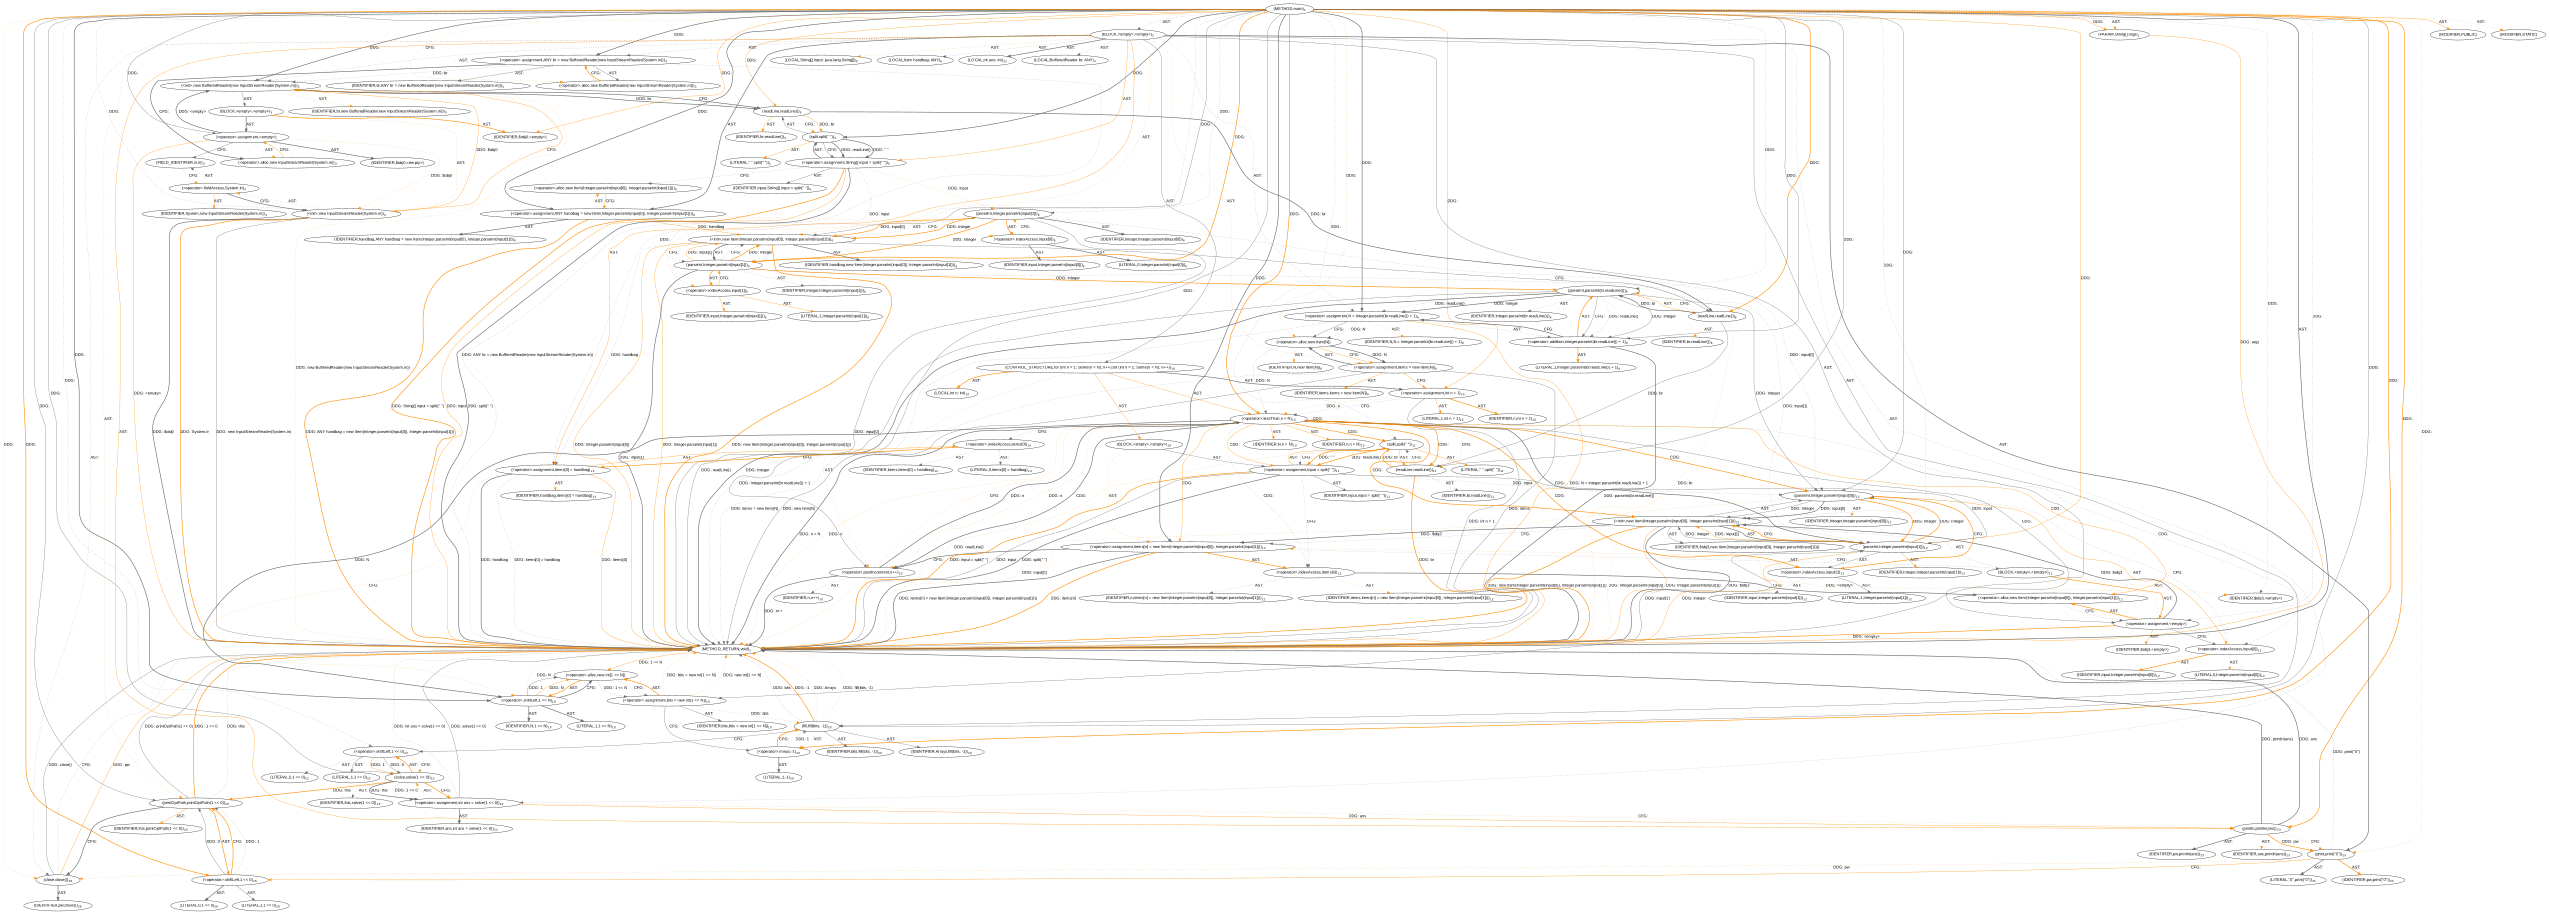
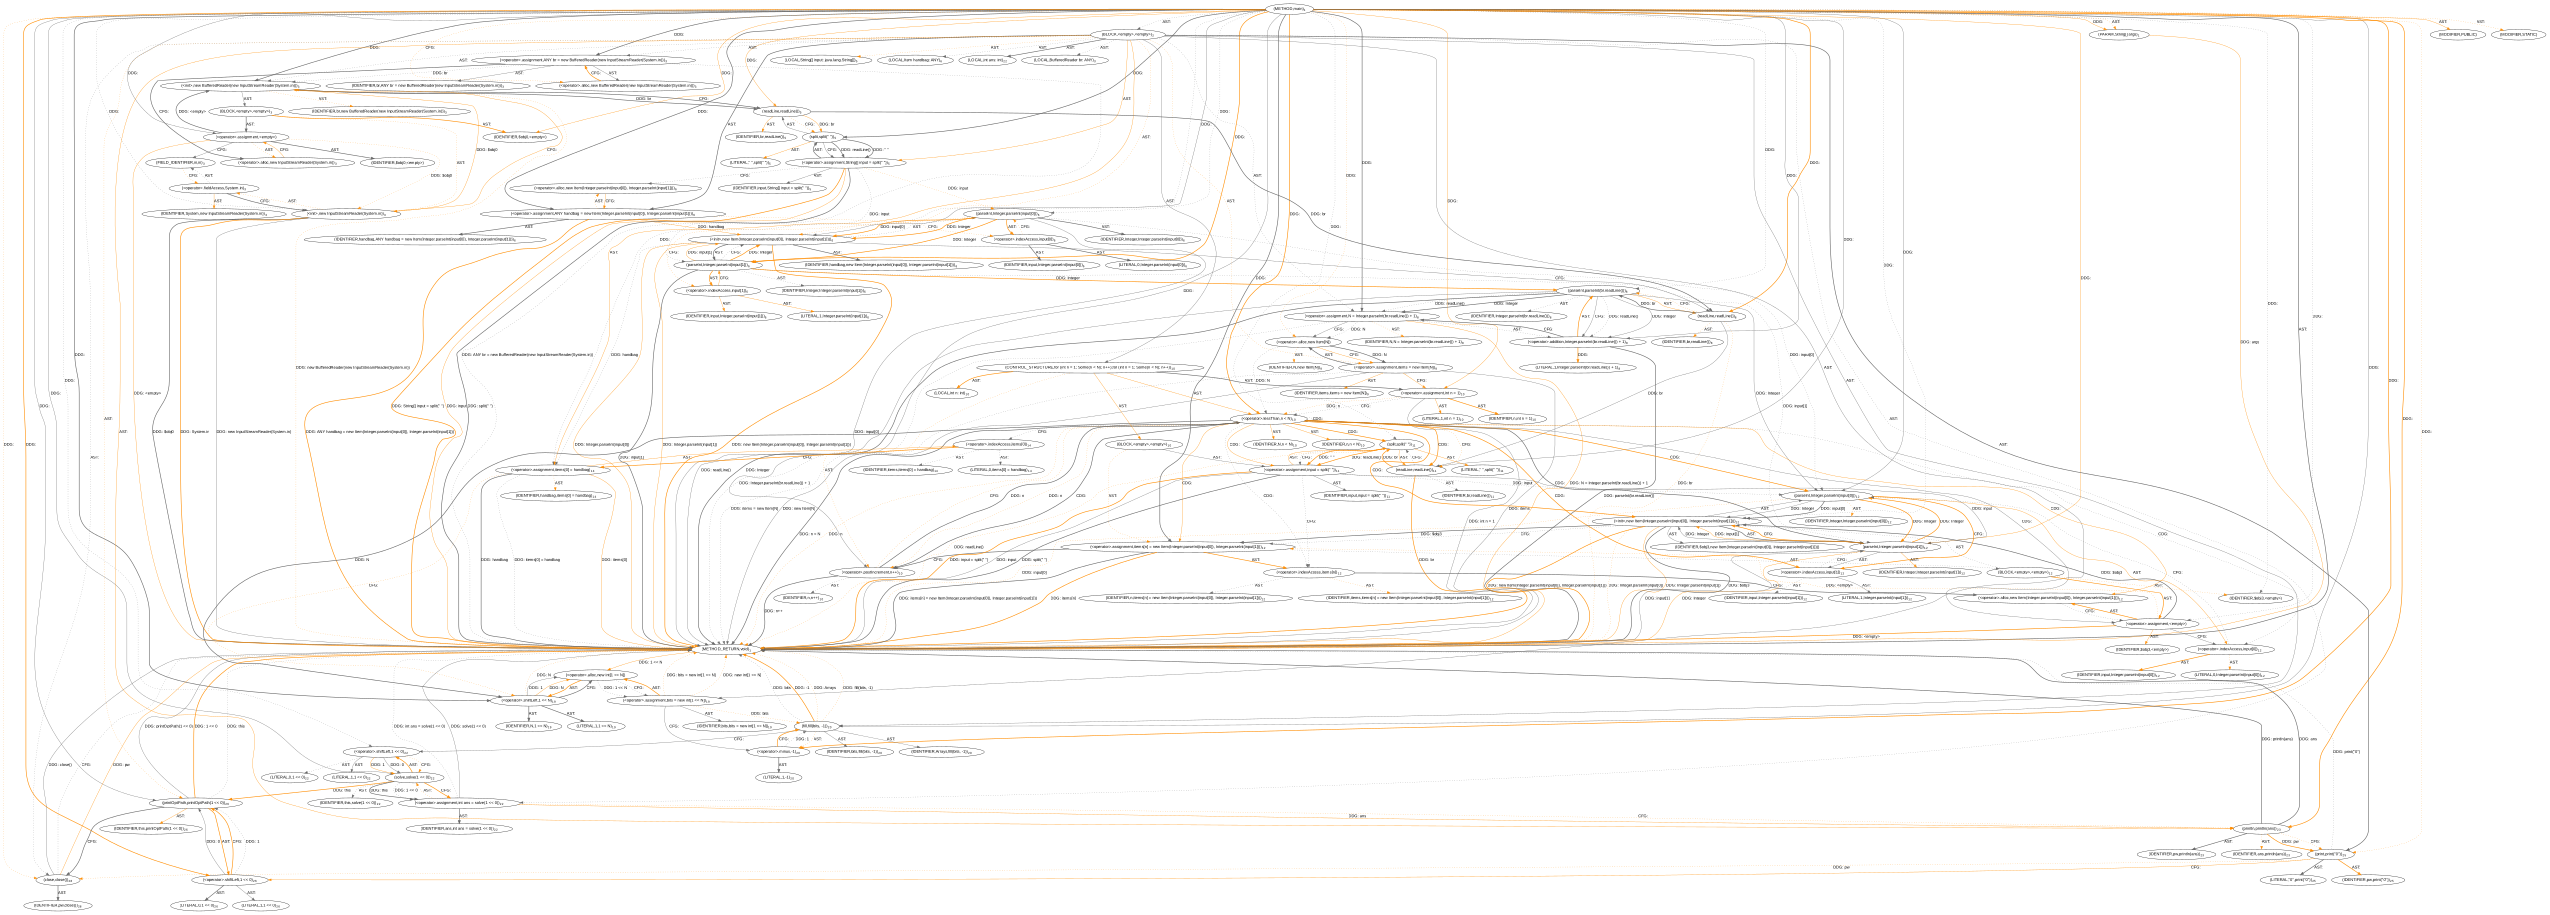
(1583, 355) -> (1584, 355)
